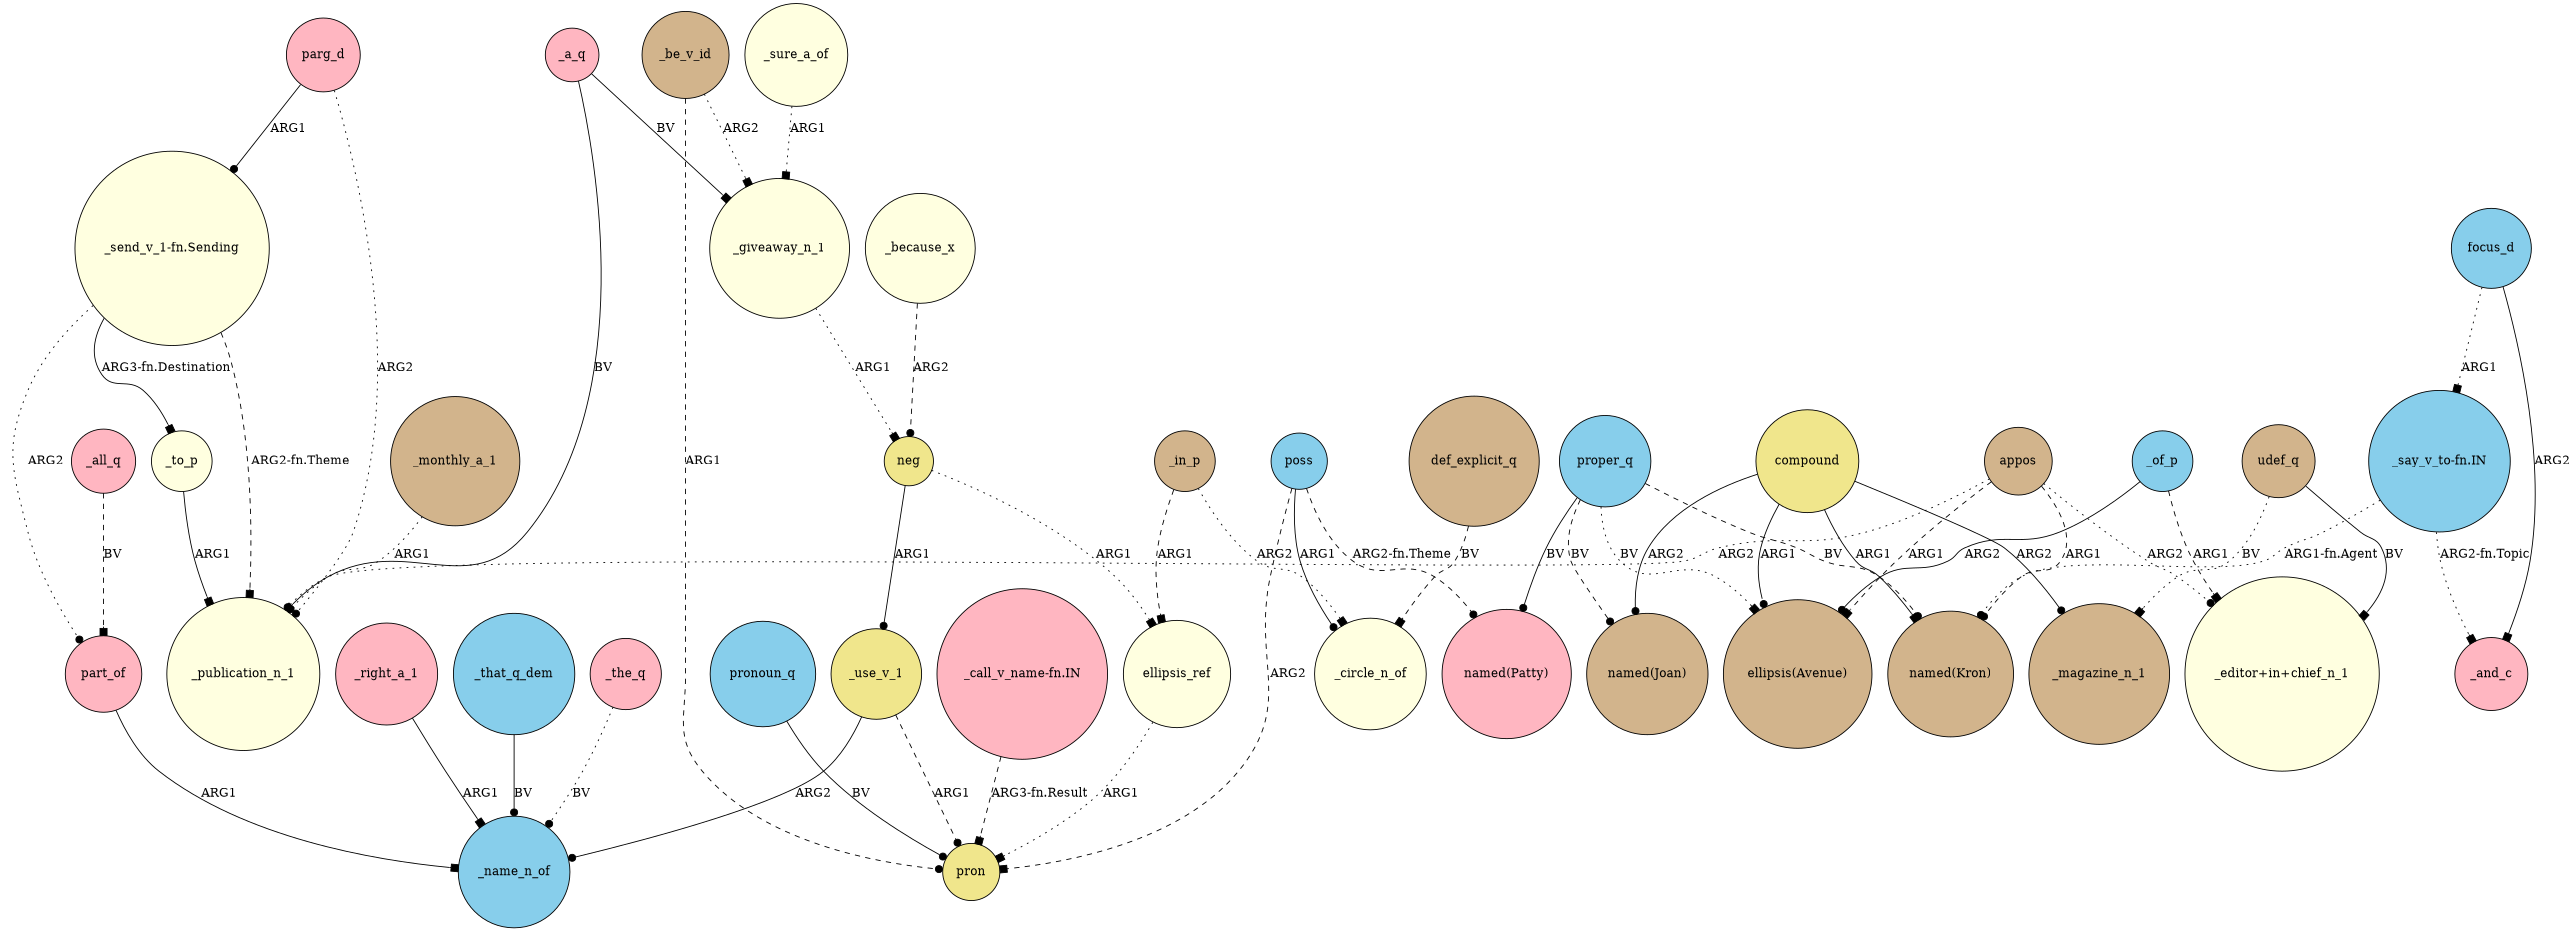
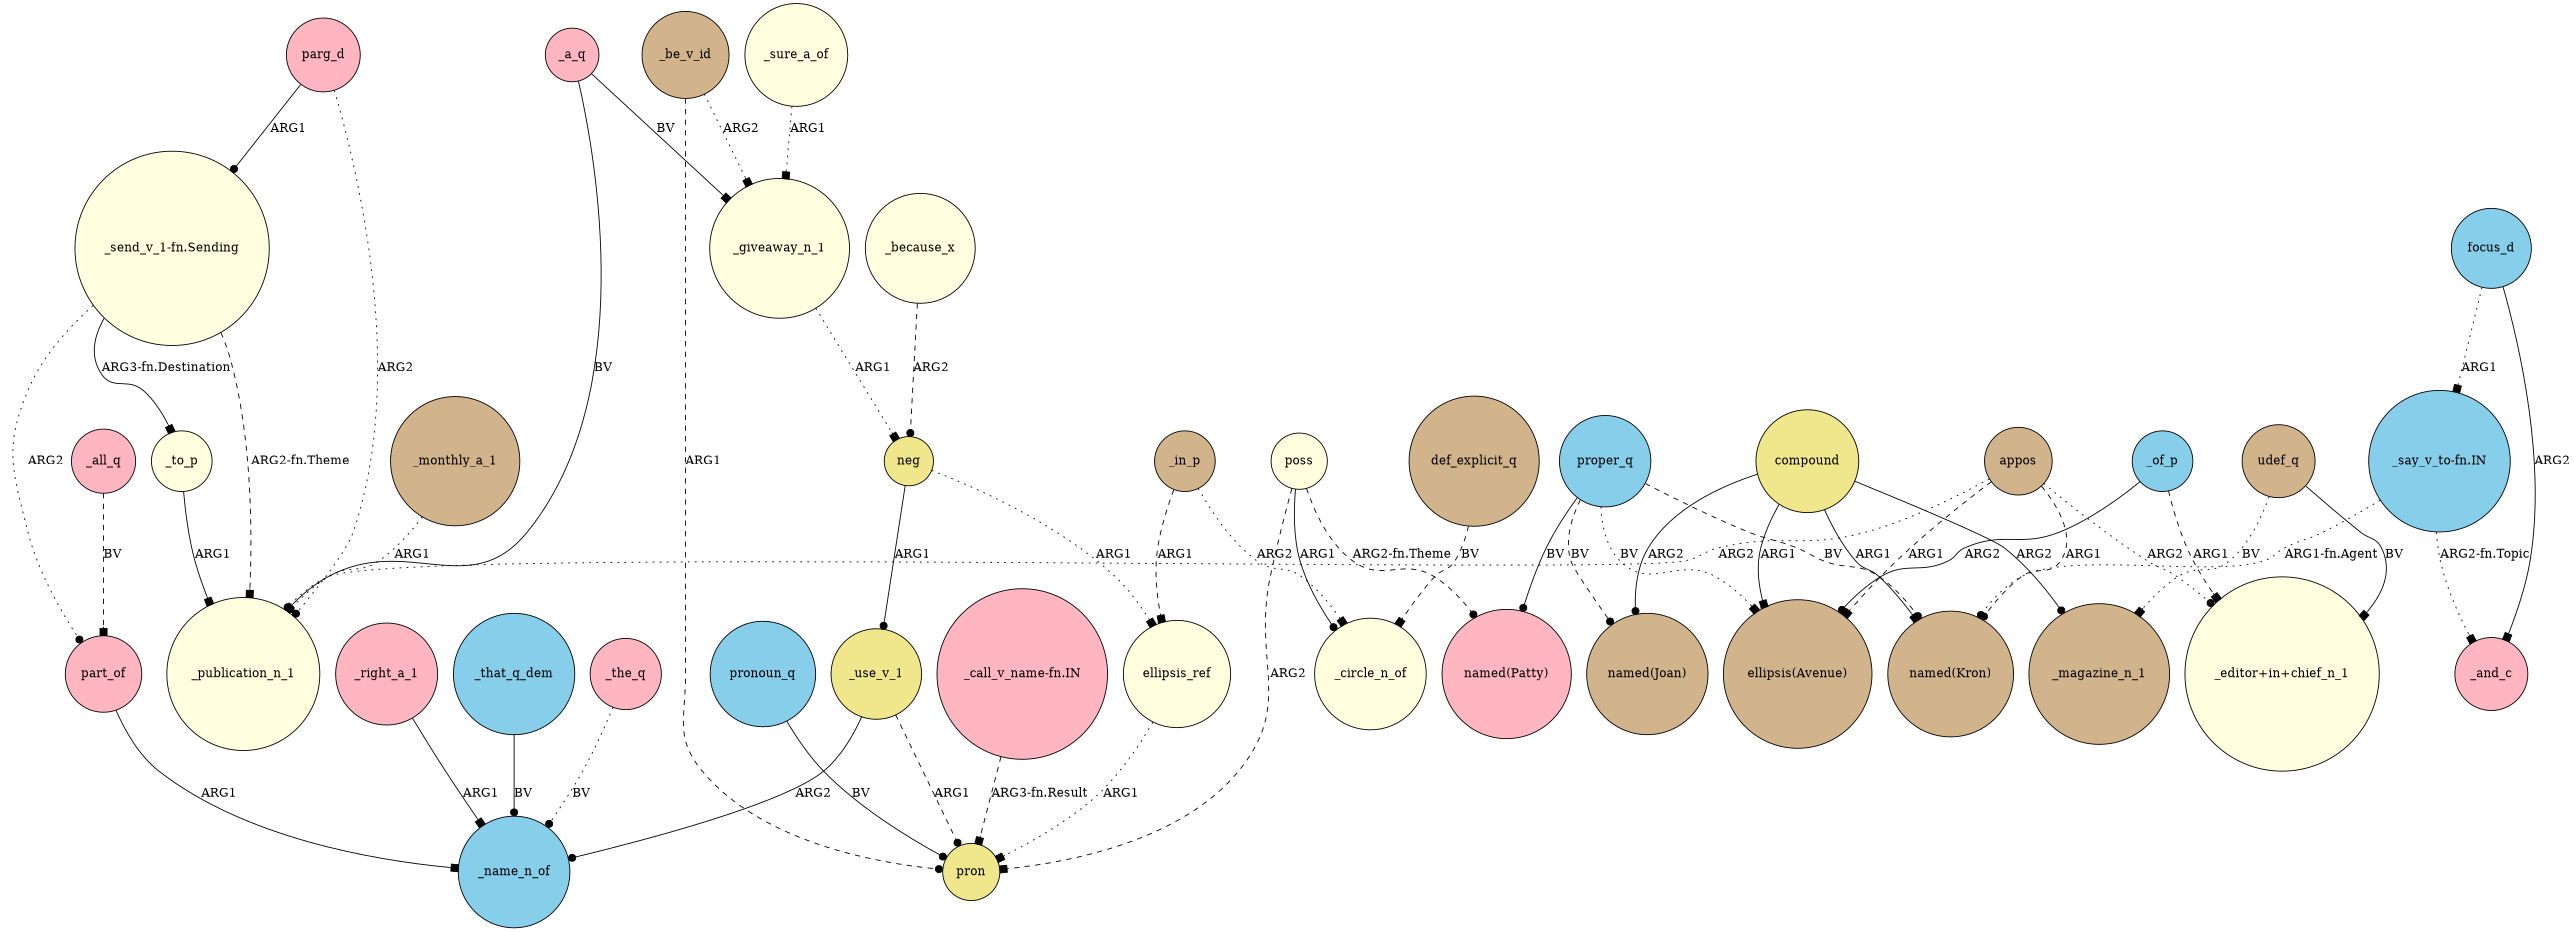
(1299, 461) -> (1299, 461)
(1760, 550) -> (1760, 550)
